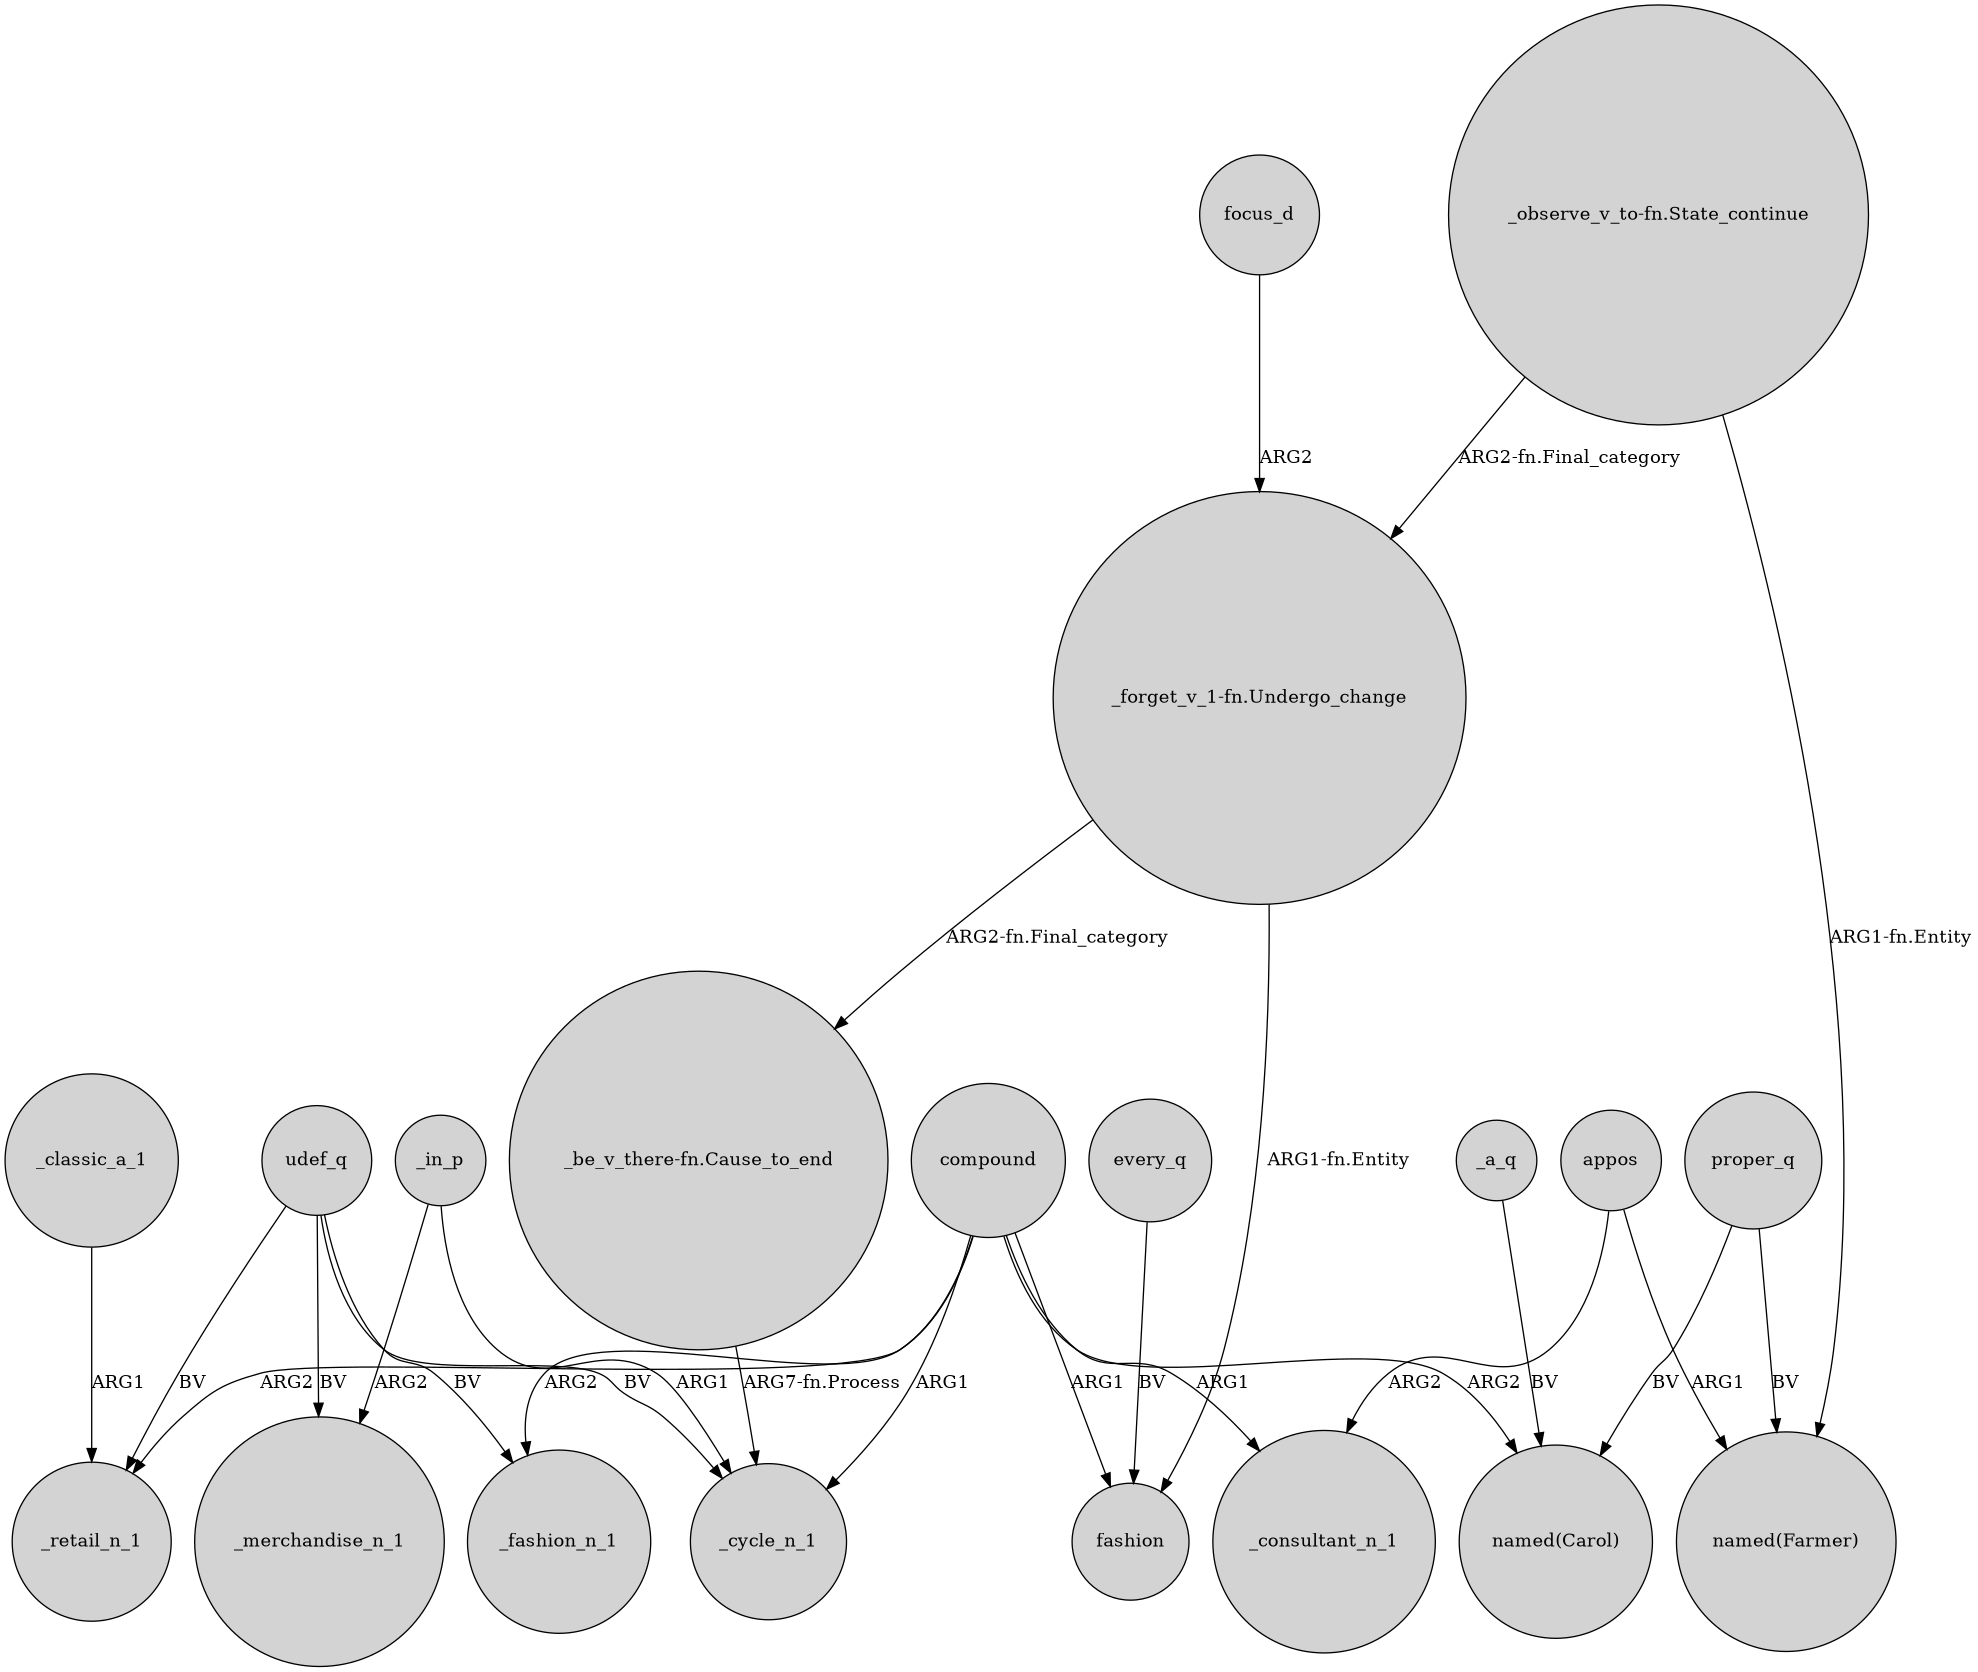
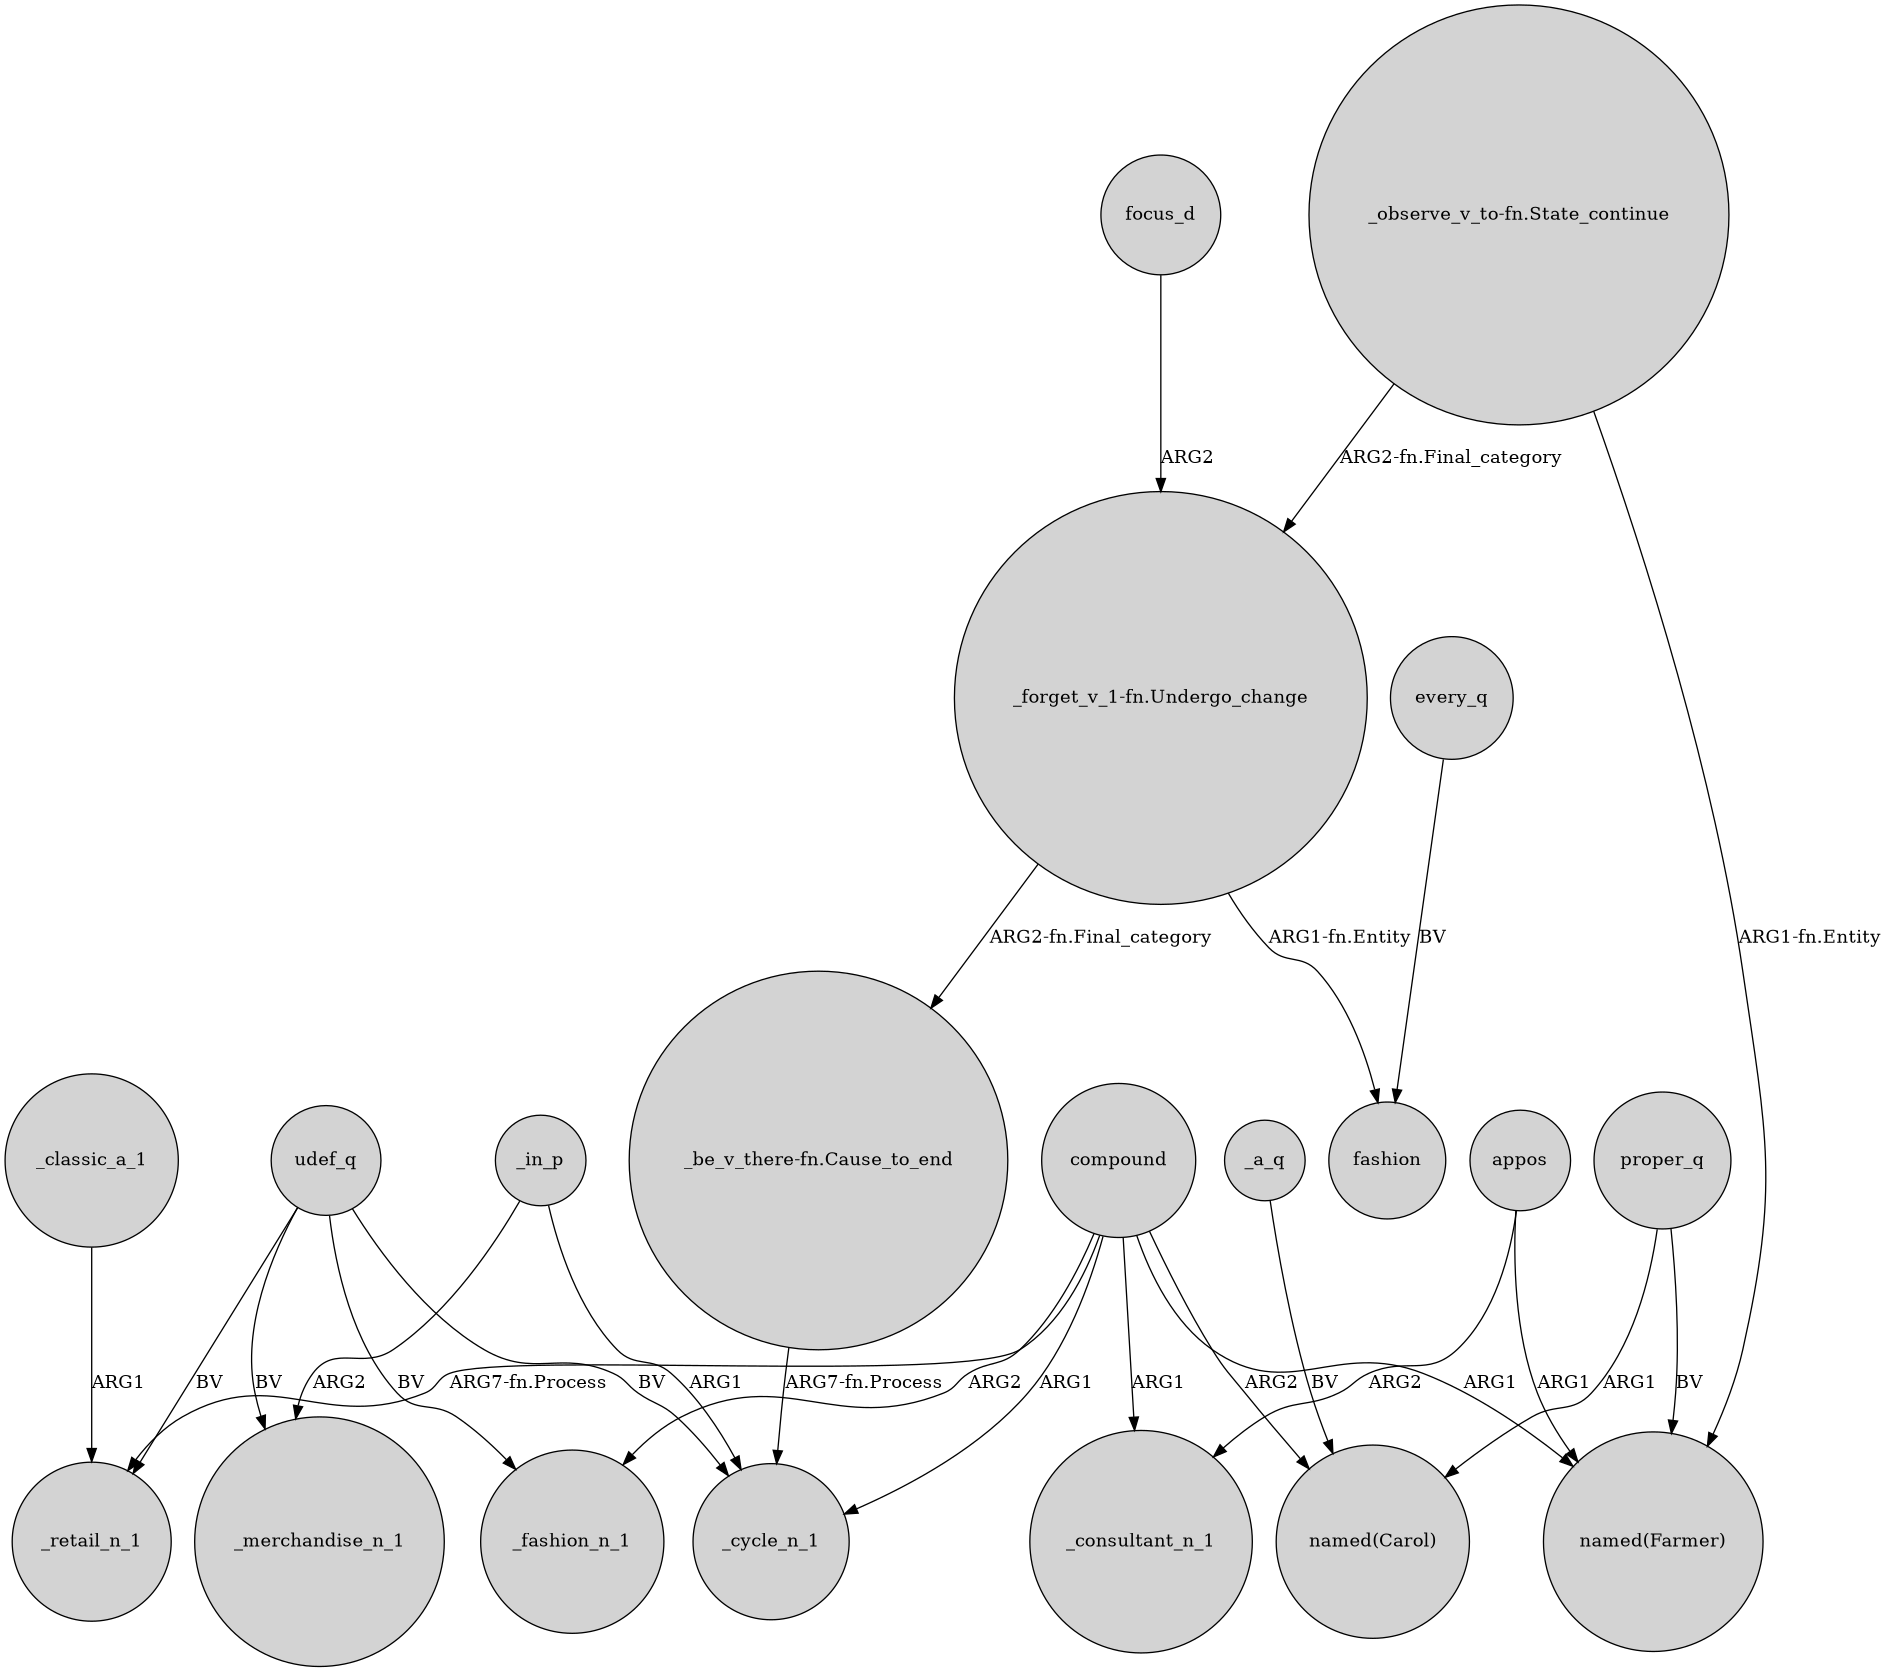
(1060, 1354) -> (1328, 1367)
(287, 1383) -> (529, 1383)
(1666, 1383) -> (1630, 1383)
